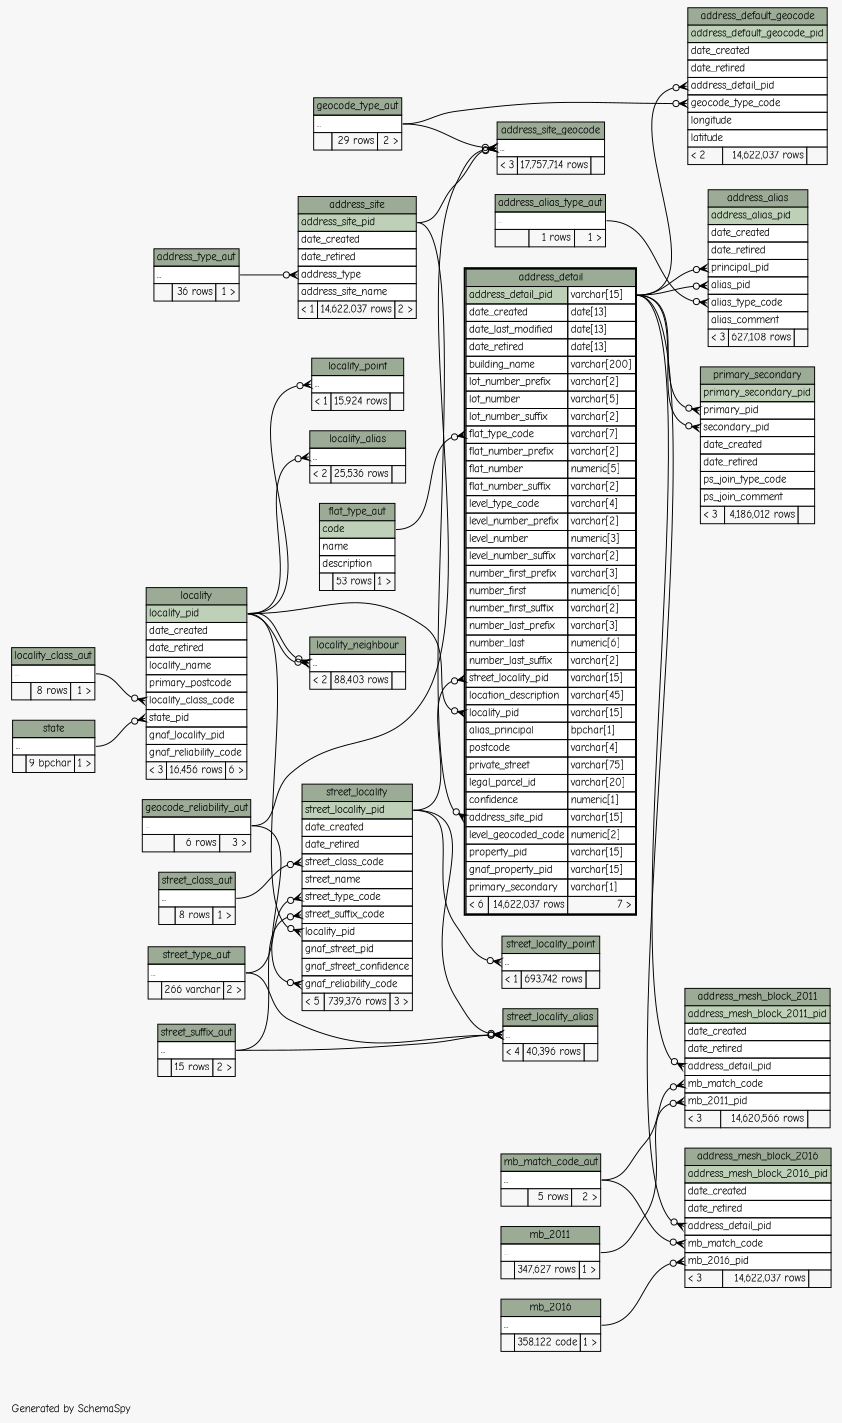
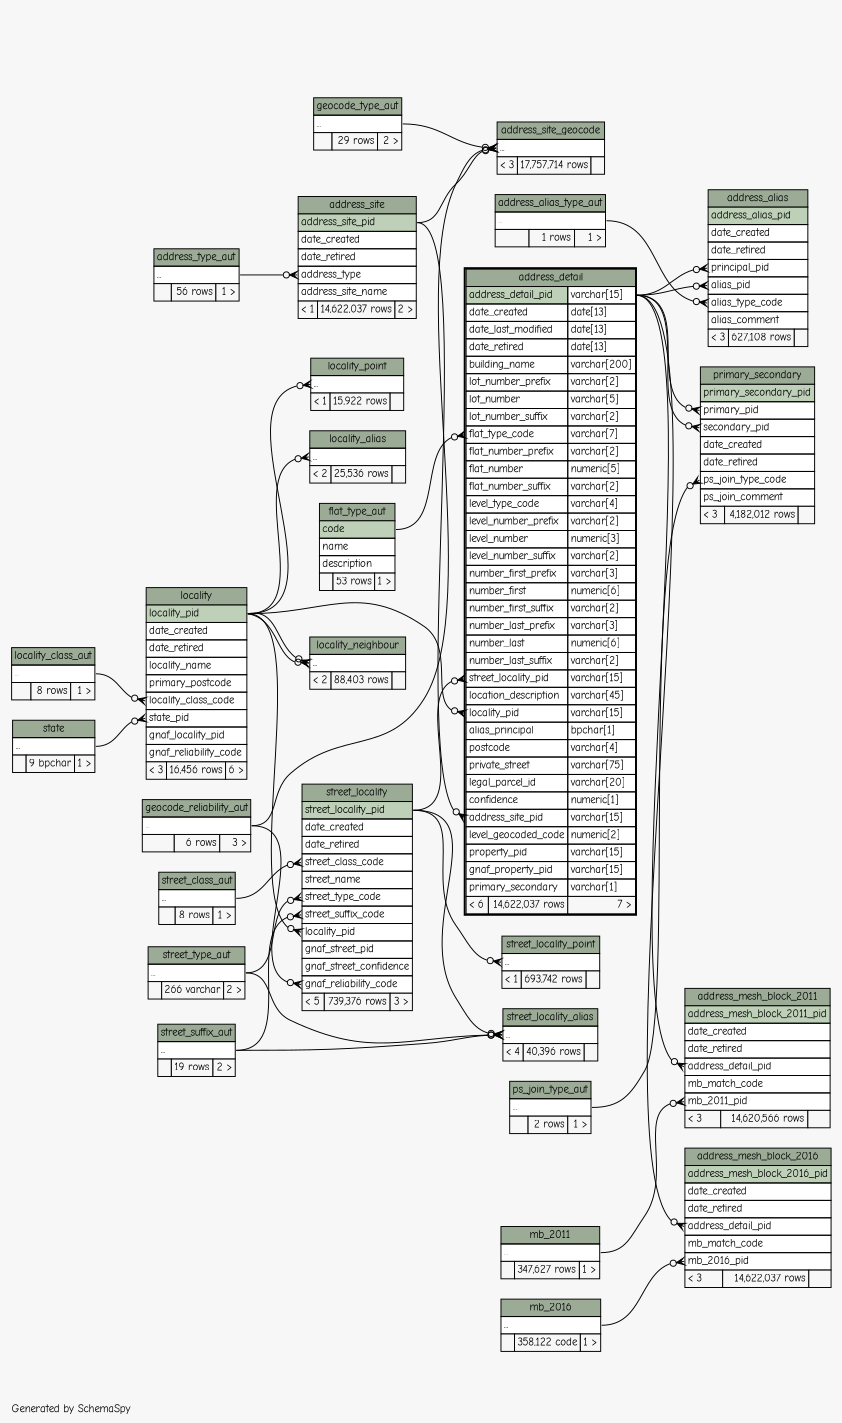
(758, 86) -> none
(195, 292) -> (195, 292)
(361, 401) -> (360, 401)
(762, 515) -> (762, 515)
(192, 1067) -> (192, 1067)
none -> (550, 1107)
(550, 1180) -> none
